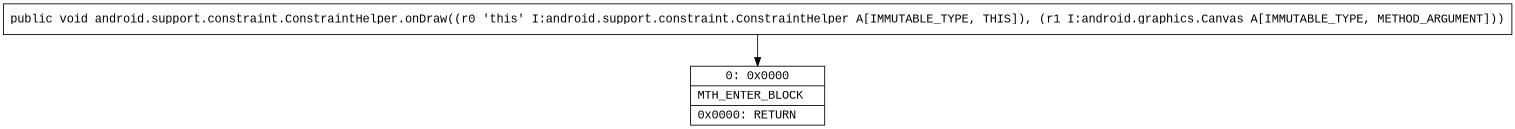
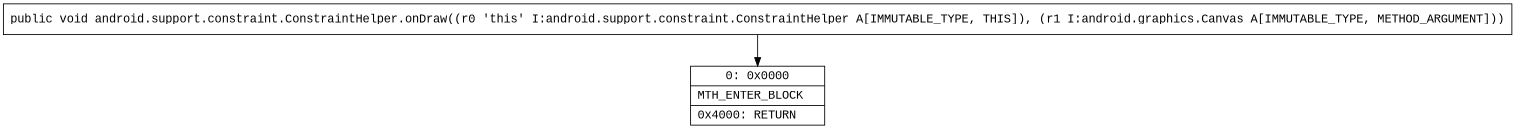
(758, 115) -> (758, 115)
